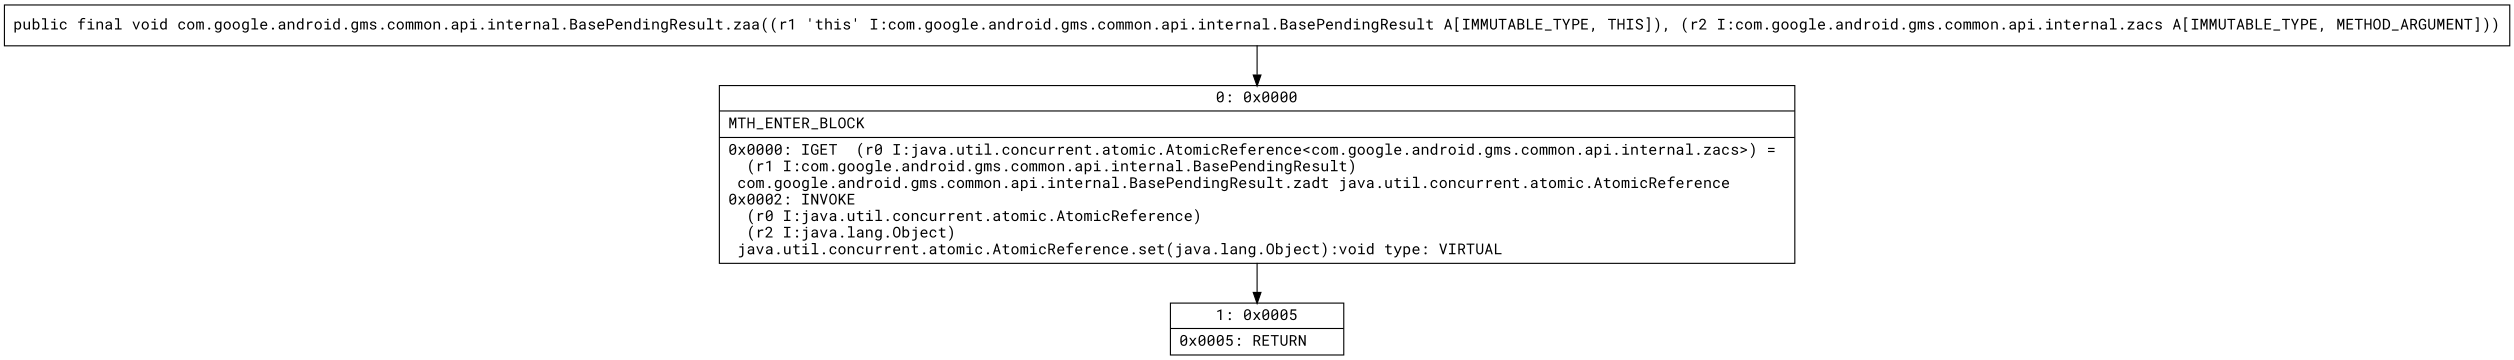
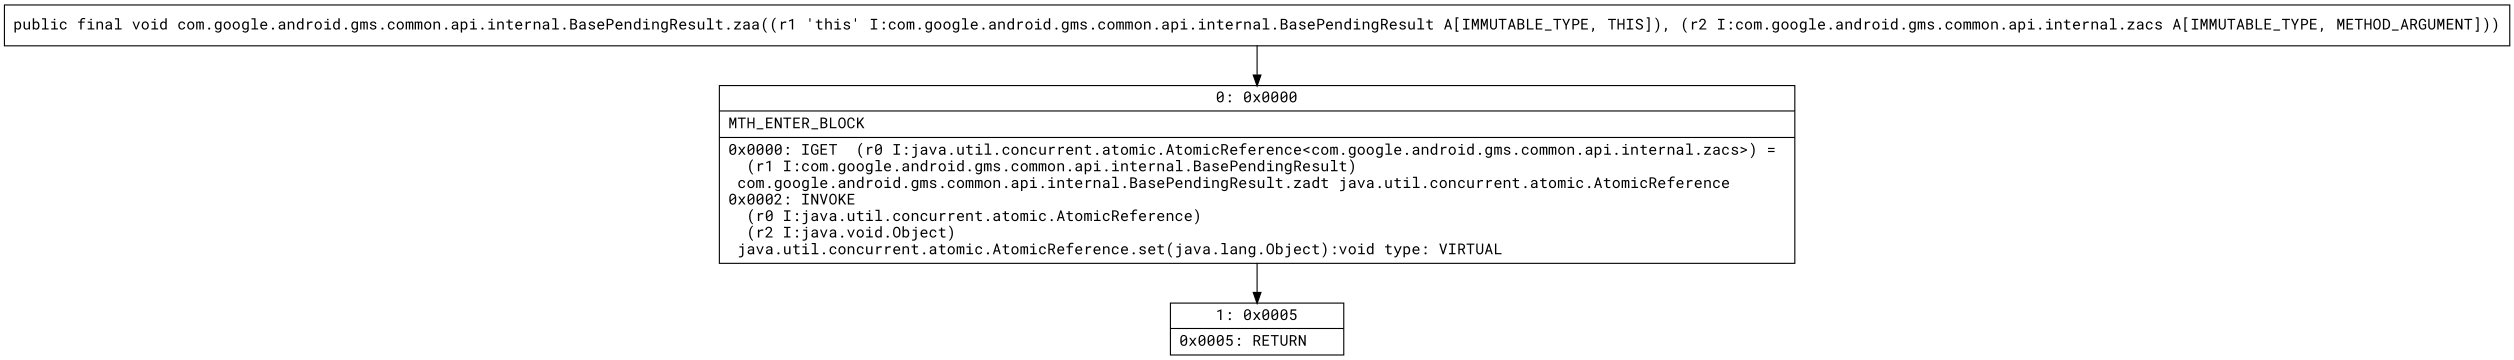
(842, 233) -> (842, 233)
